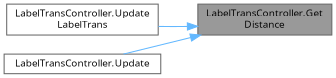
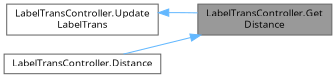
(173, 27) -> (183, 13)
(82, 64) -> (82, 64)
